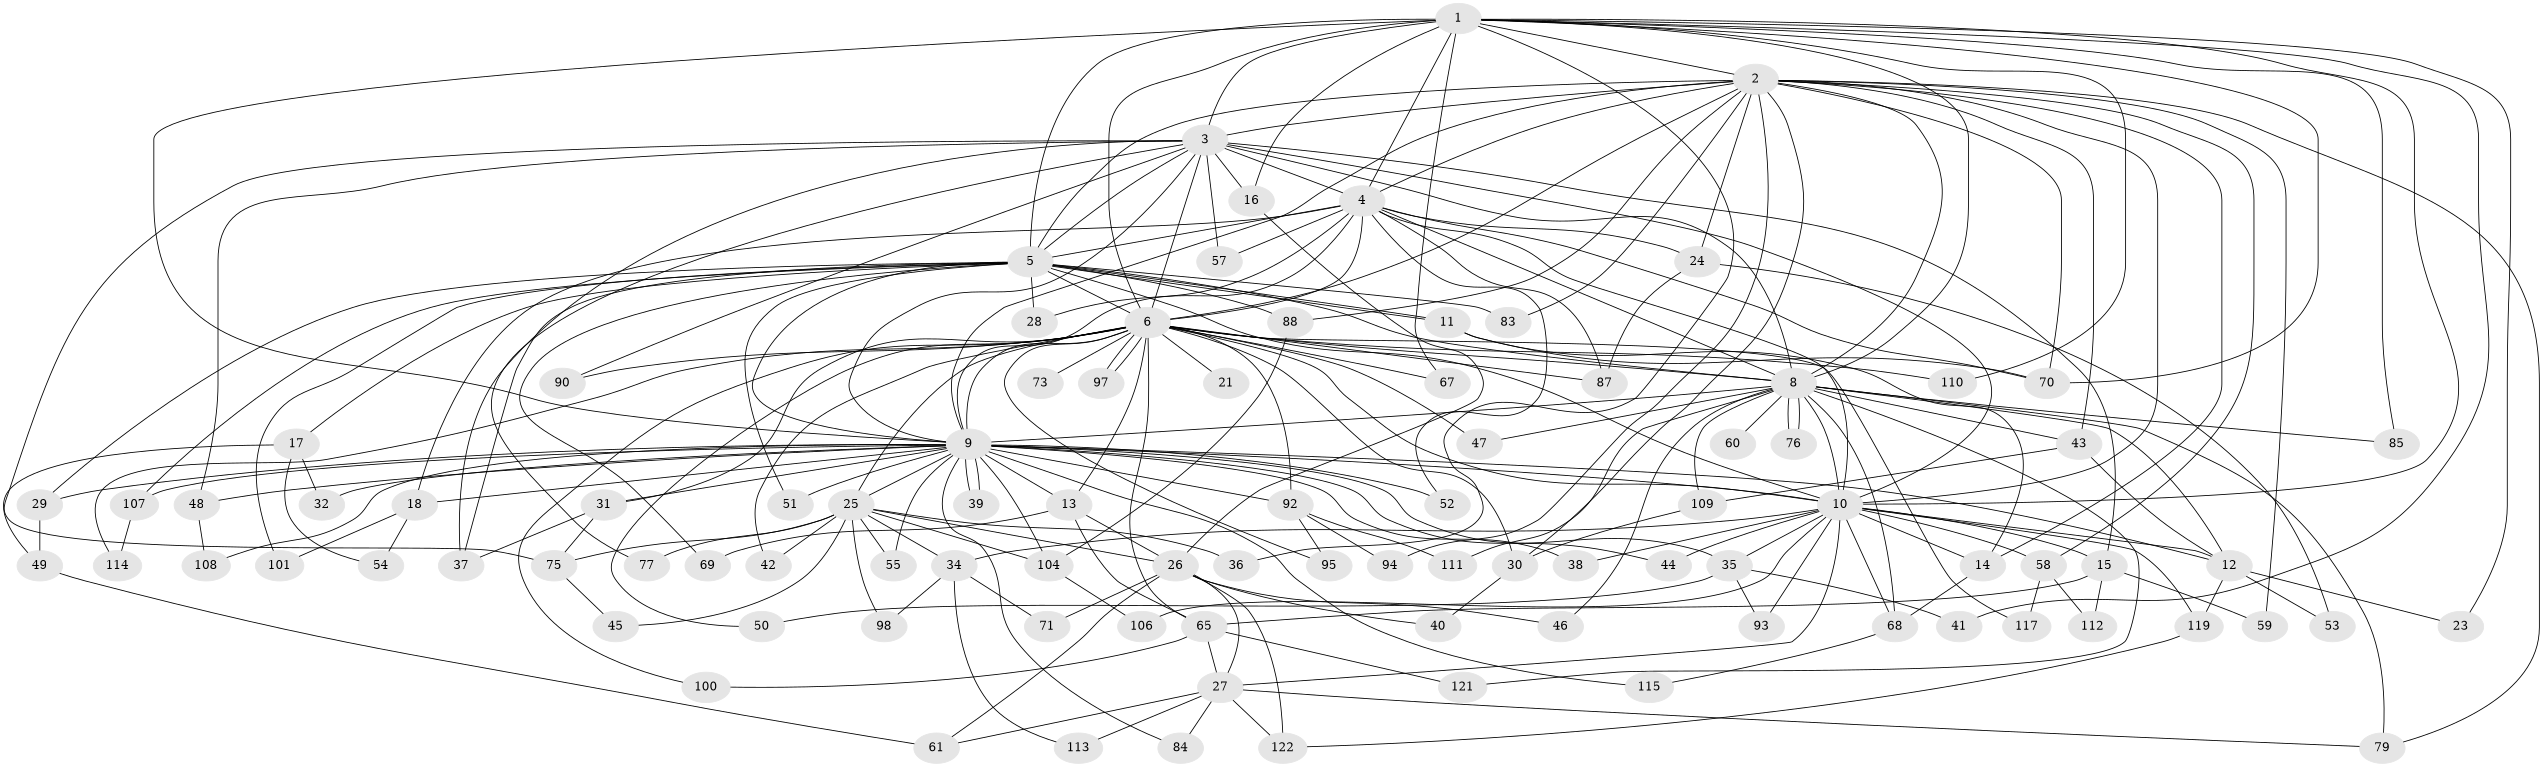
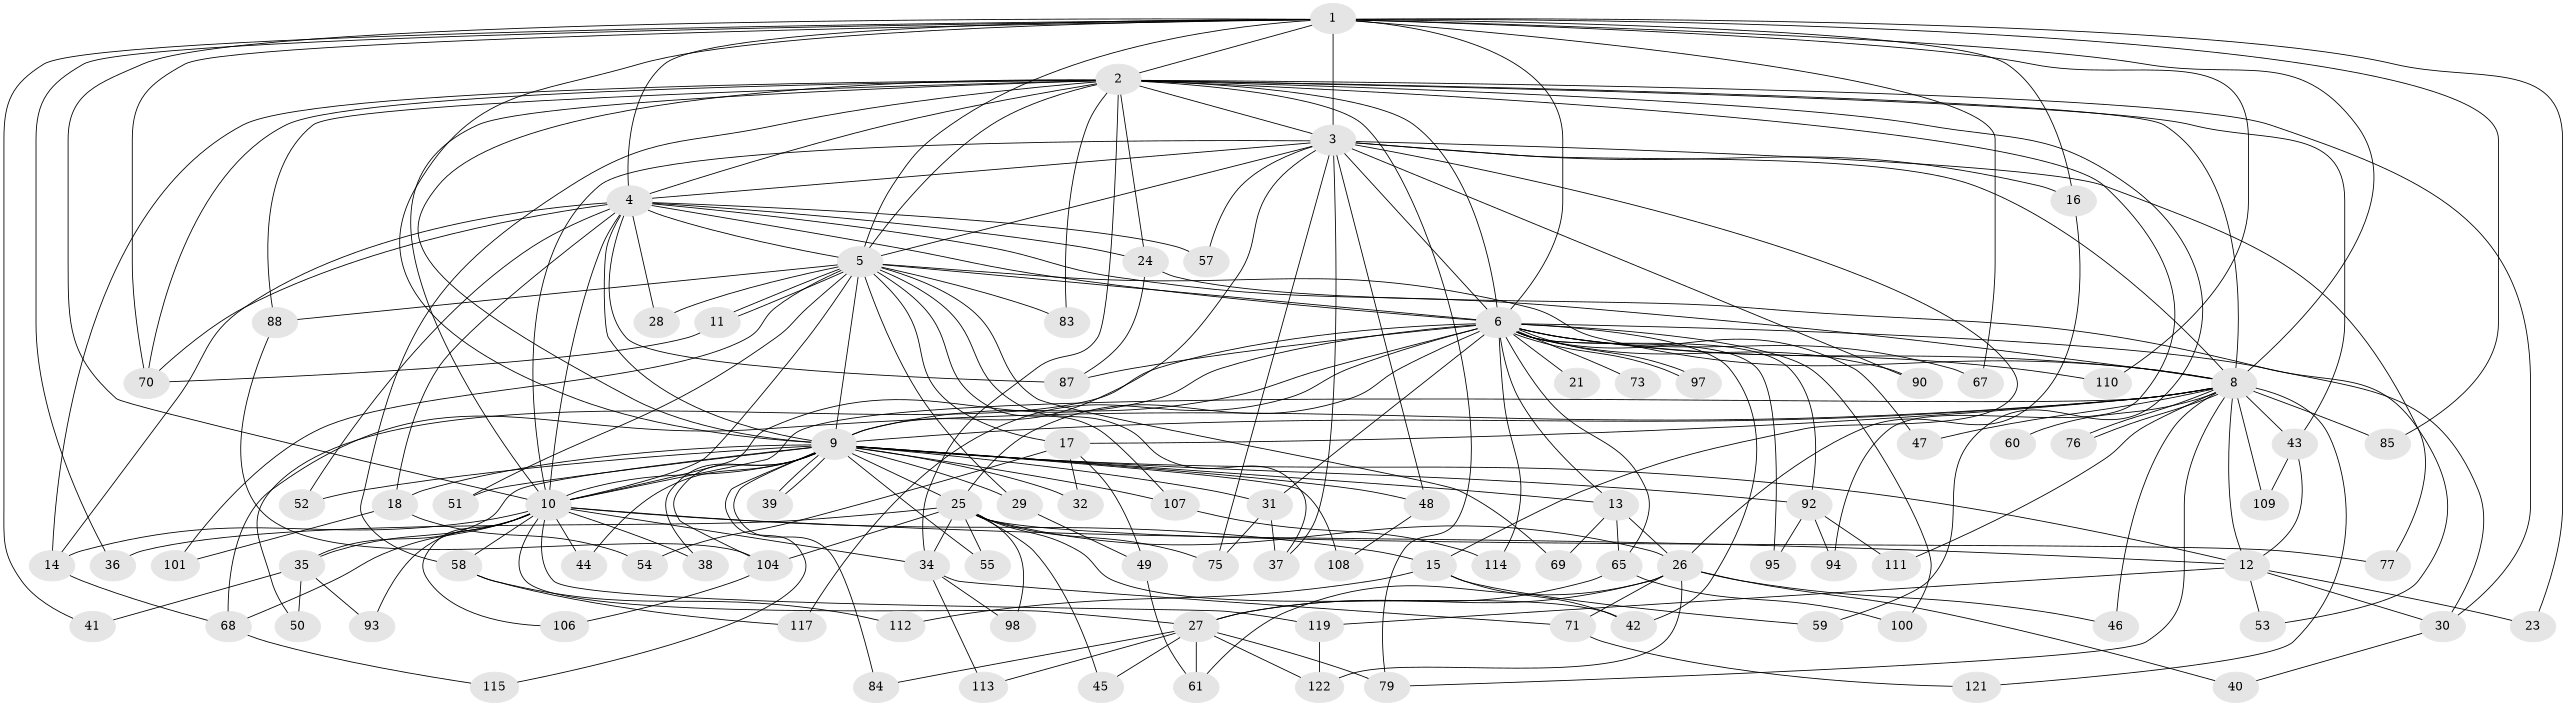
none -> (1077, 354)
(1878, 377) -> (291, 280)
none -> (1652, 430)
(1606, 531) -> (2345, 596)
(585, 596) -> (1149, 657)
(1680, 607) -> (1534, 596)
(1333, 657) -> (1797, 677)
